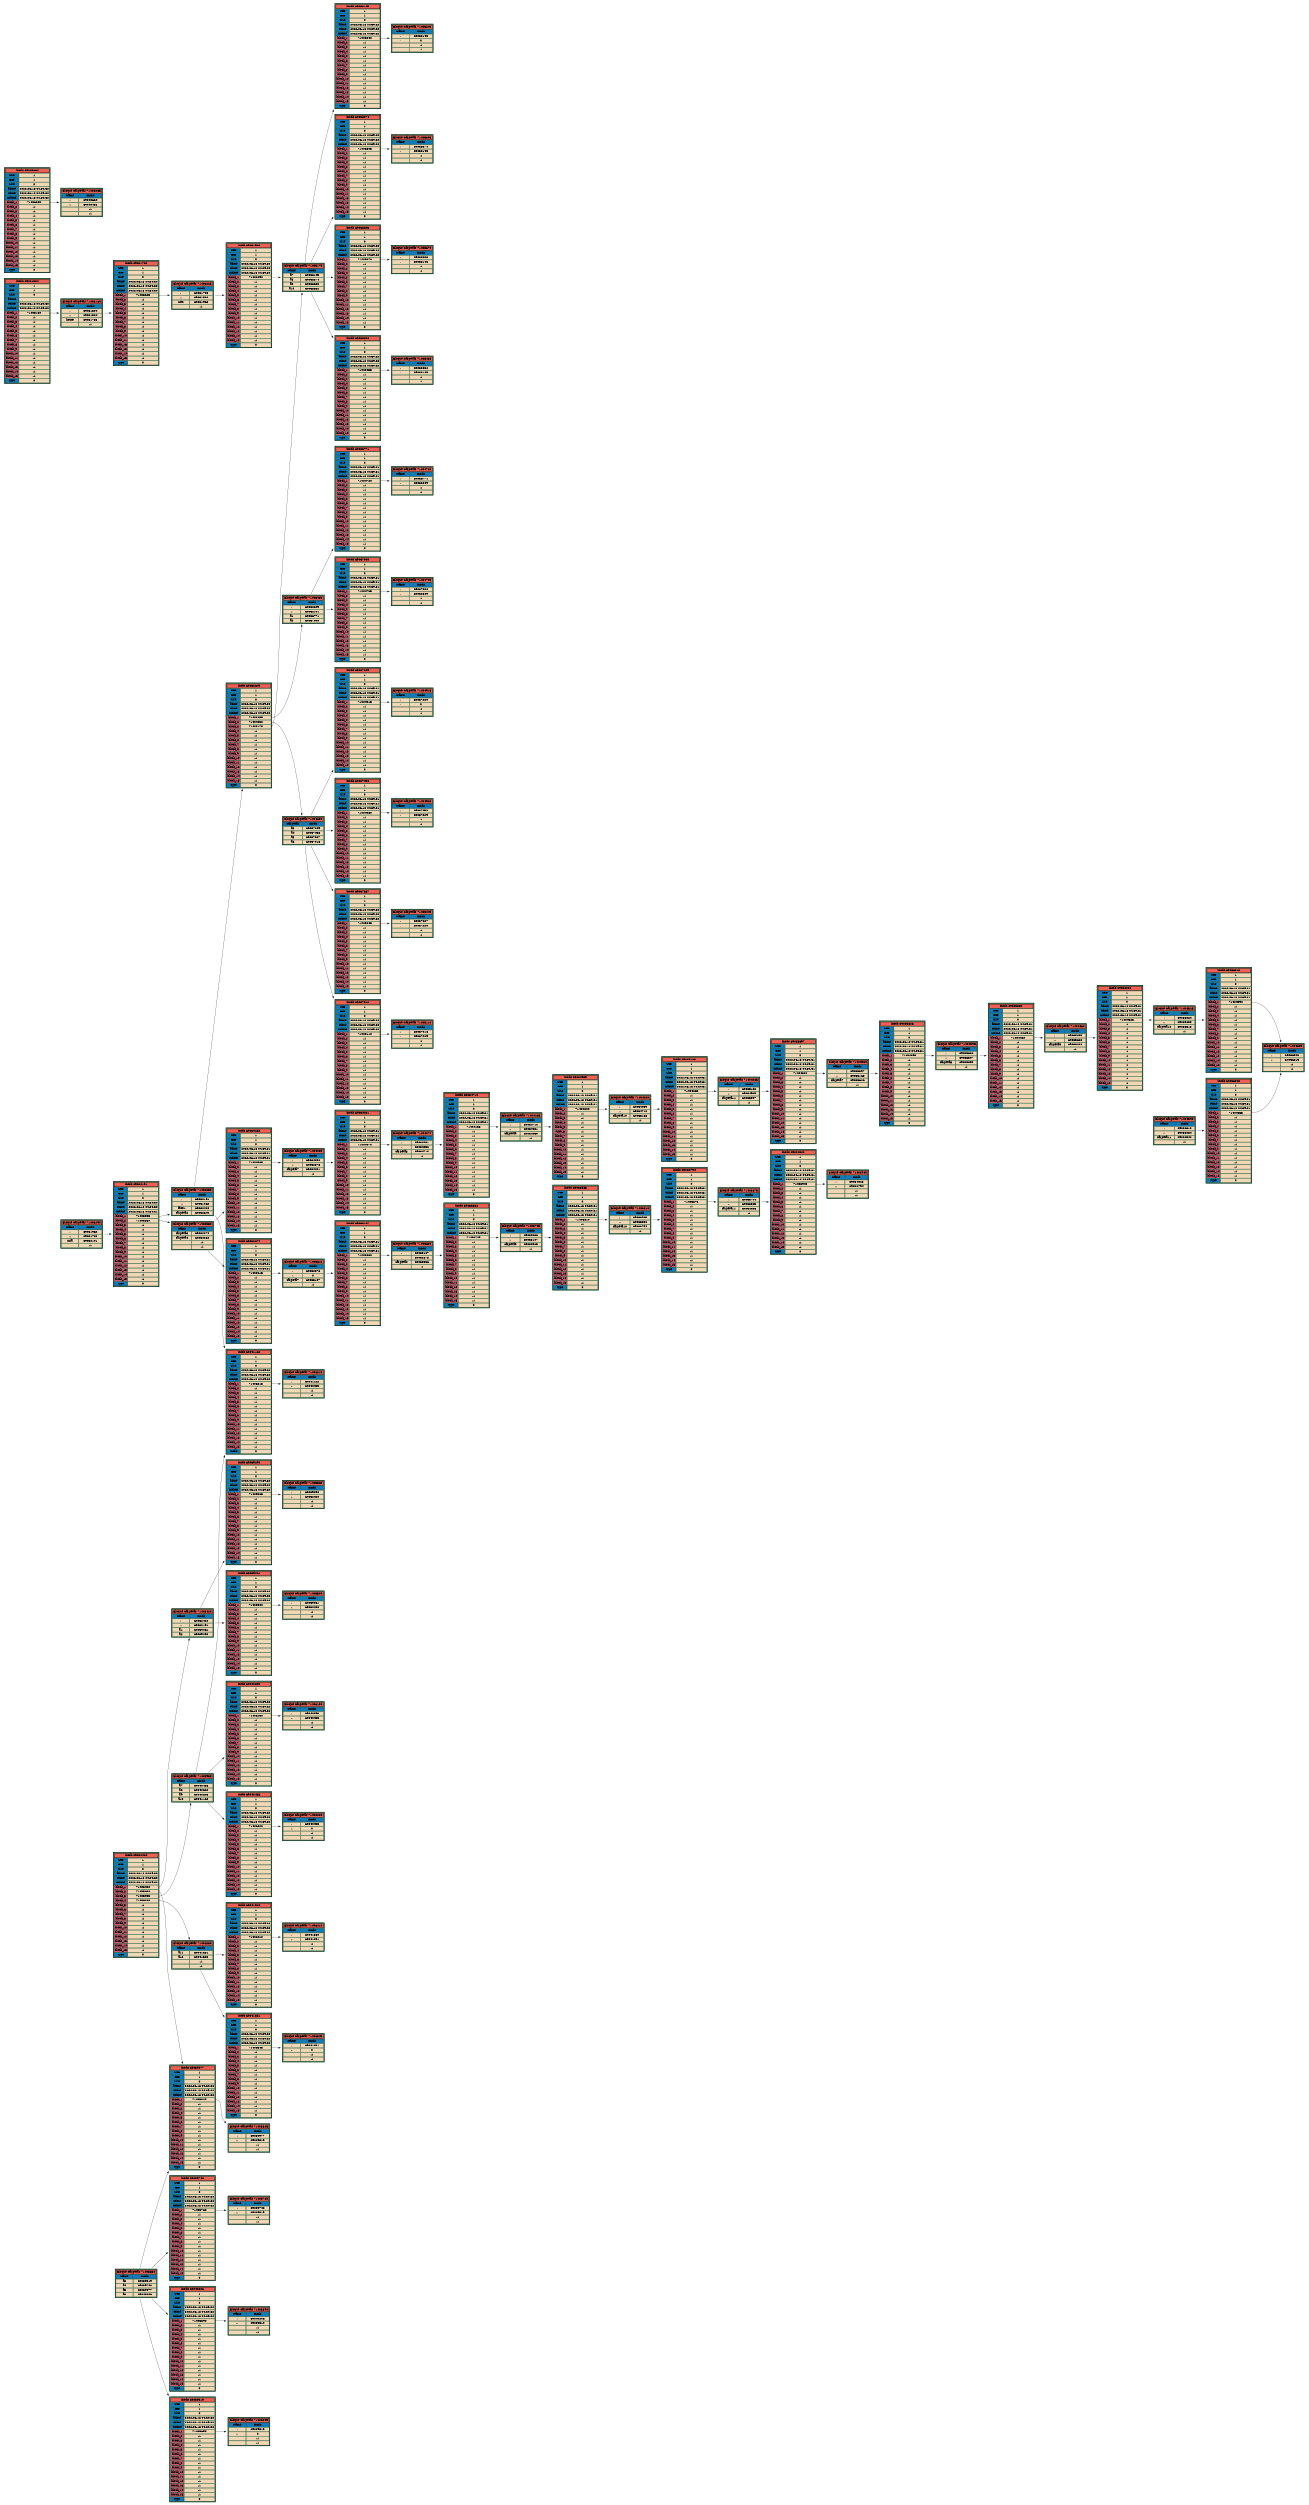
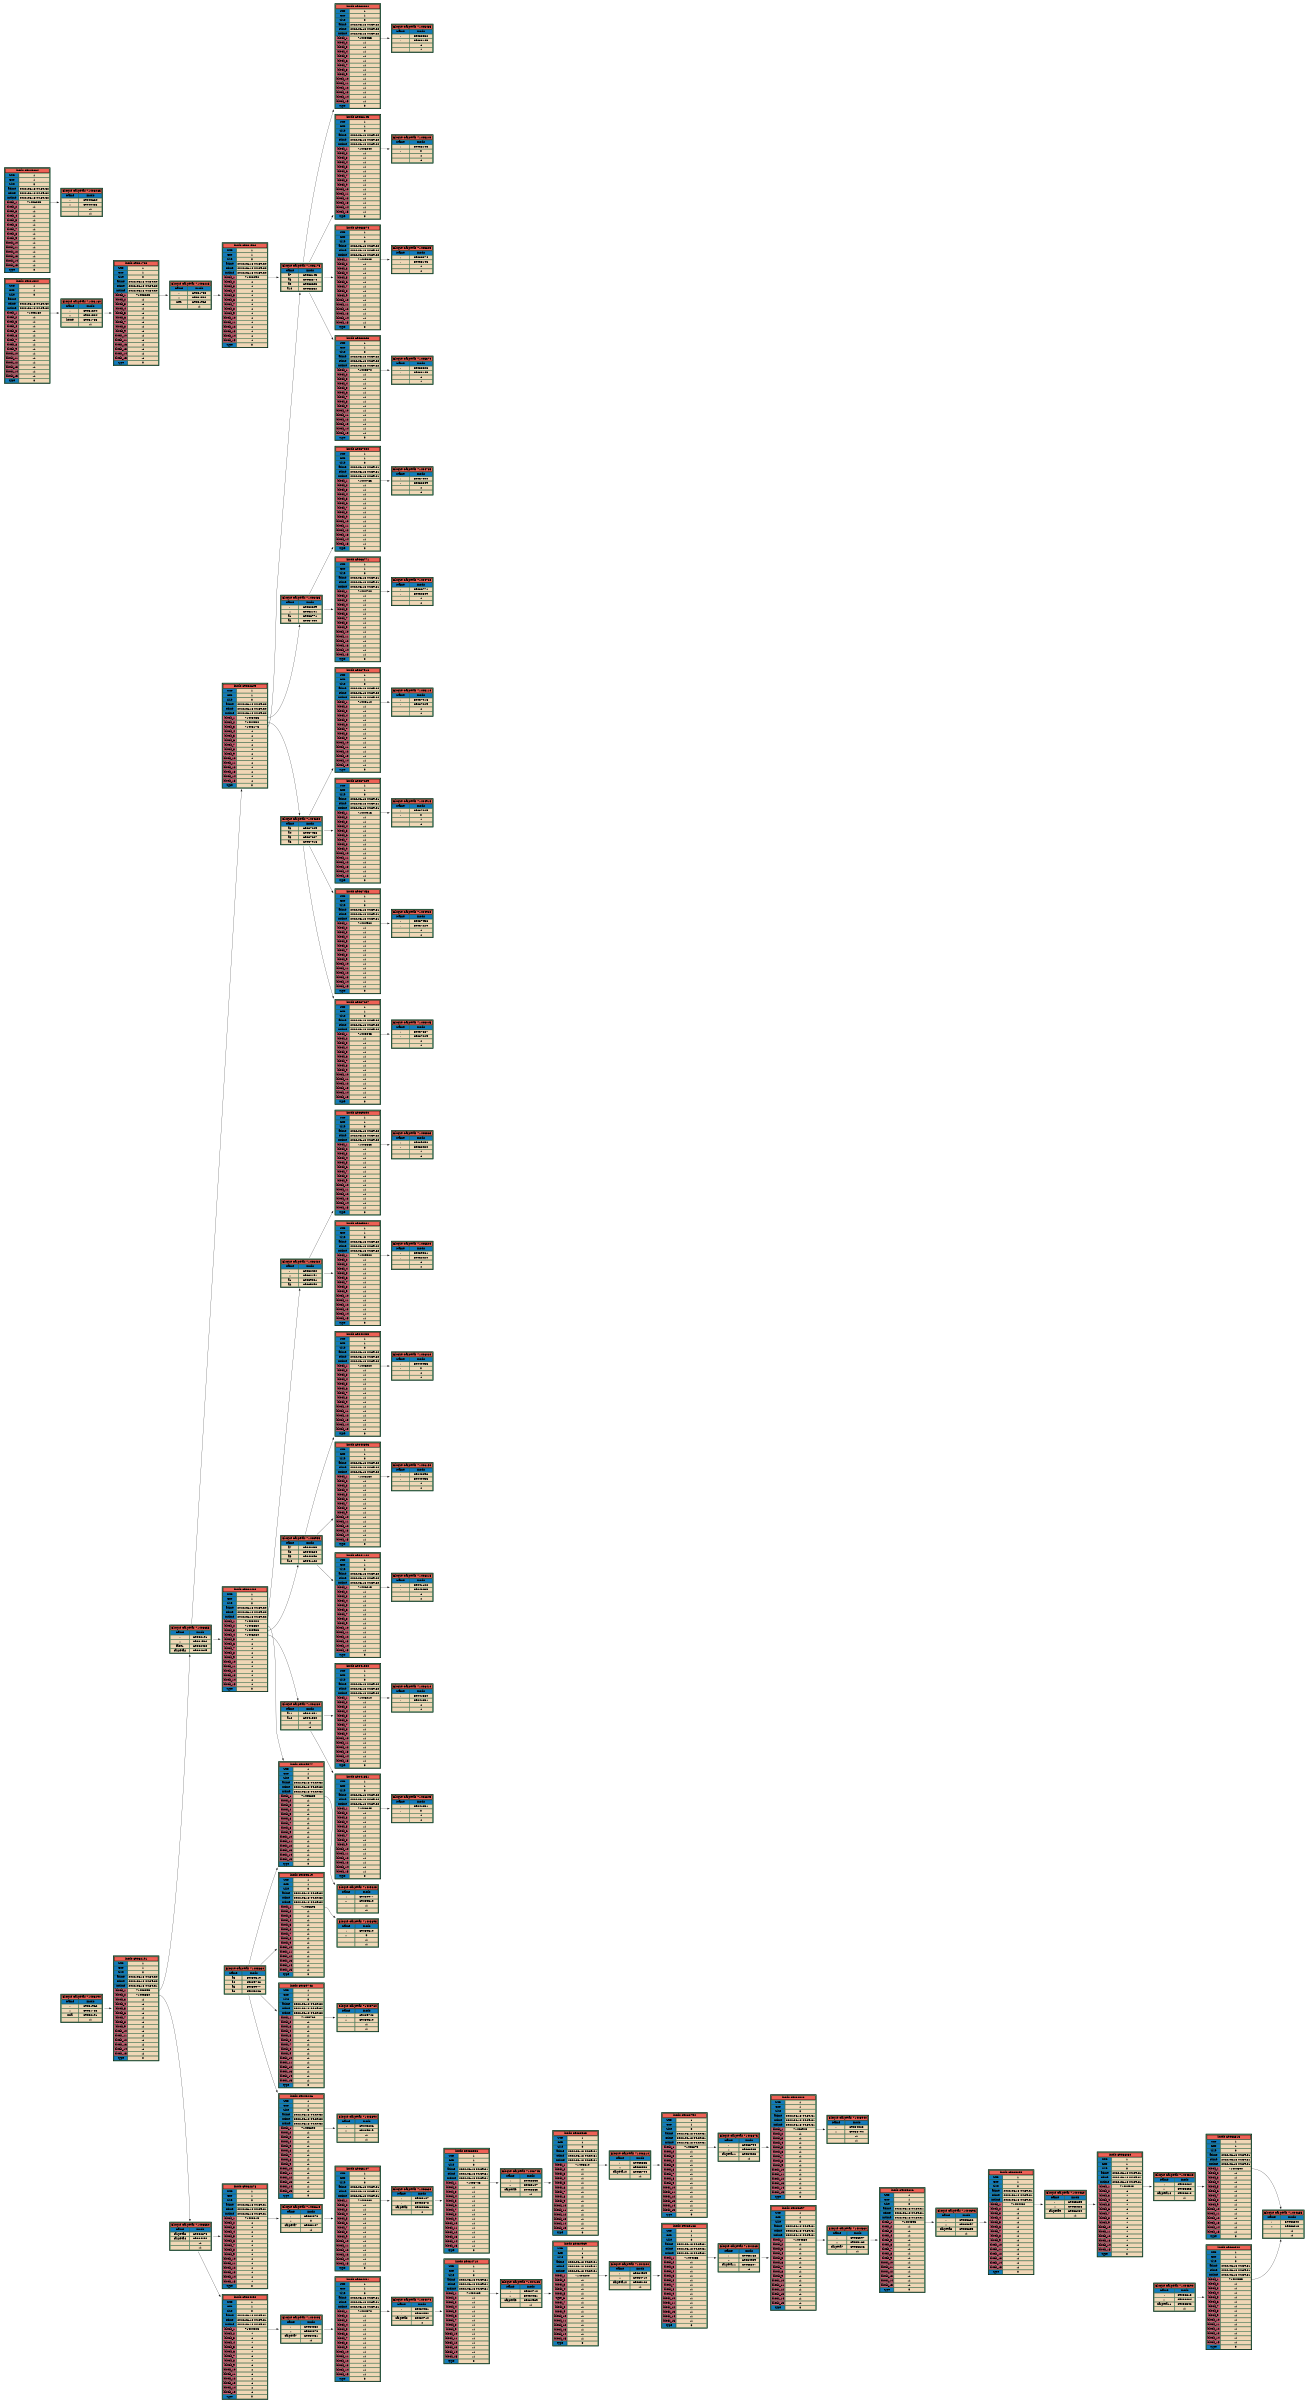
(293, 824) -> (290, 824)
(224, 1280) -> (216, 1639)
(234, 1451) -> (342, 1655)
